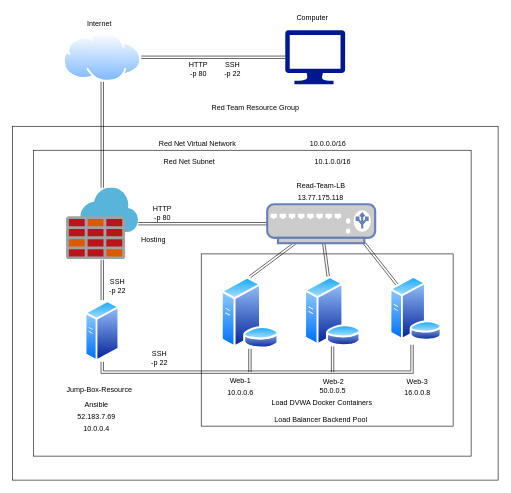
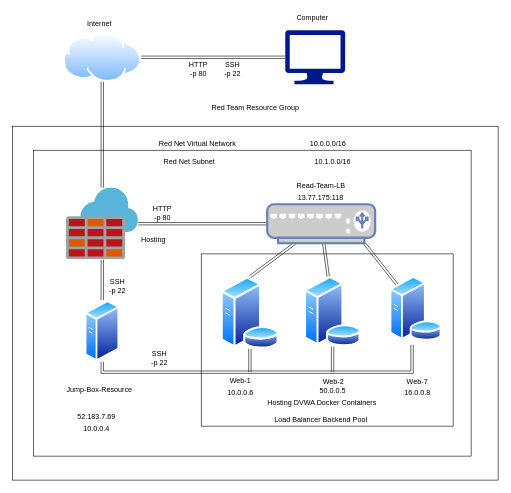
(418, 383) -> (418, 383)
(322, 404) -> (322, 404)
(96, 405) -> none
